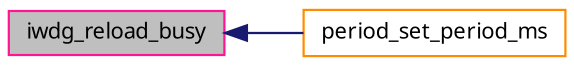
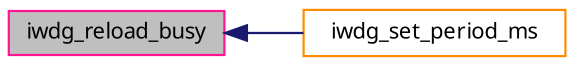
(435, 33) -> (435, 33)
